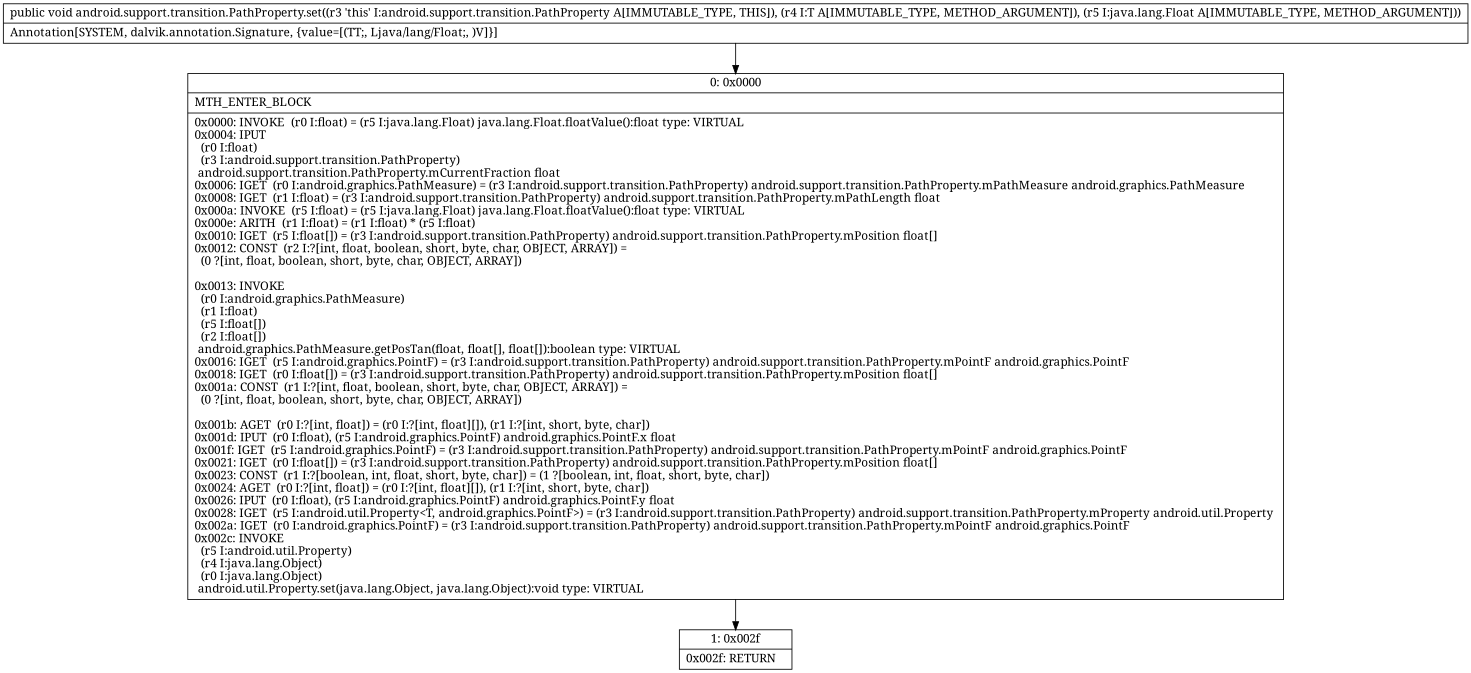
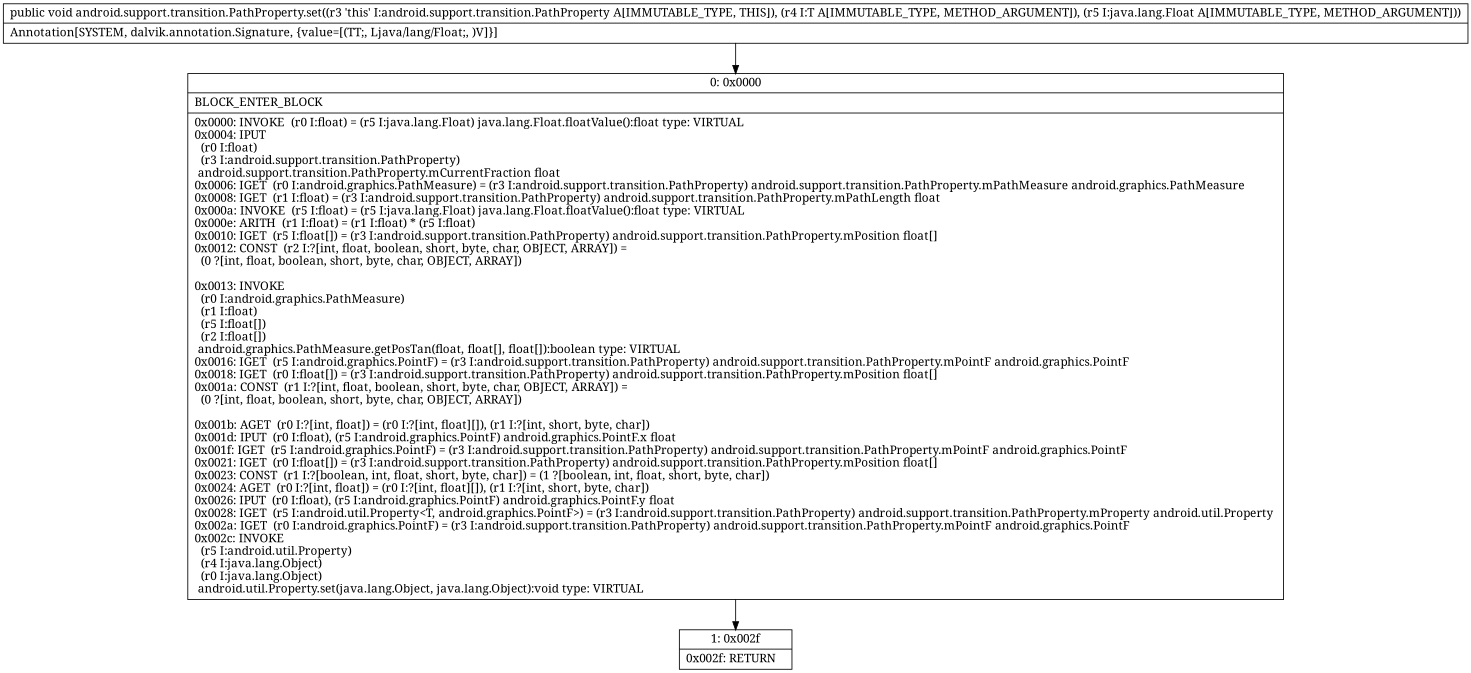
(253, 103) -> (259, 103)
